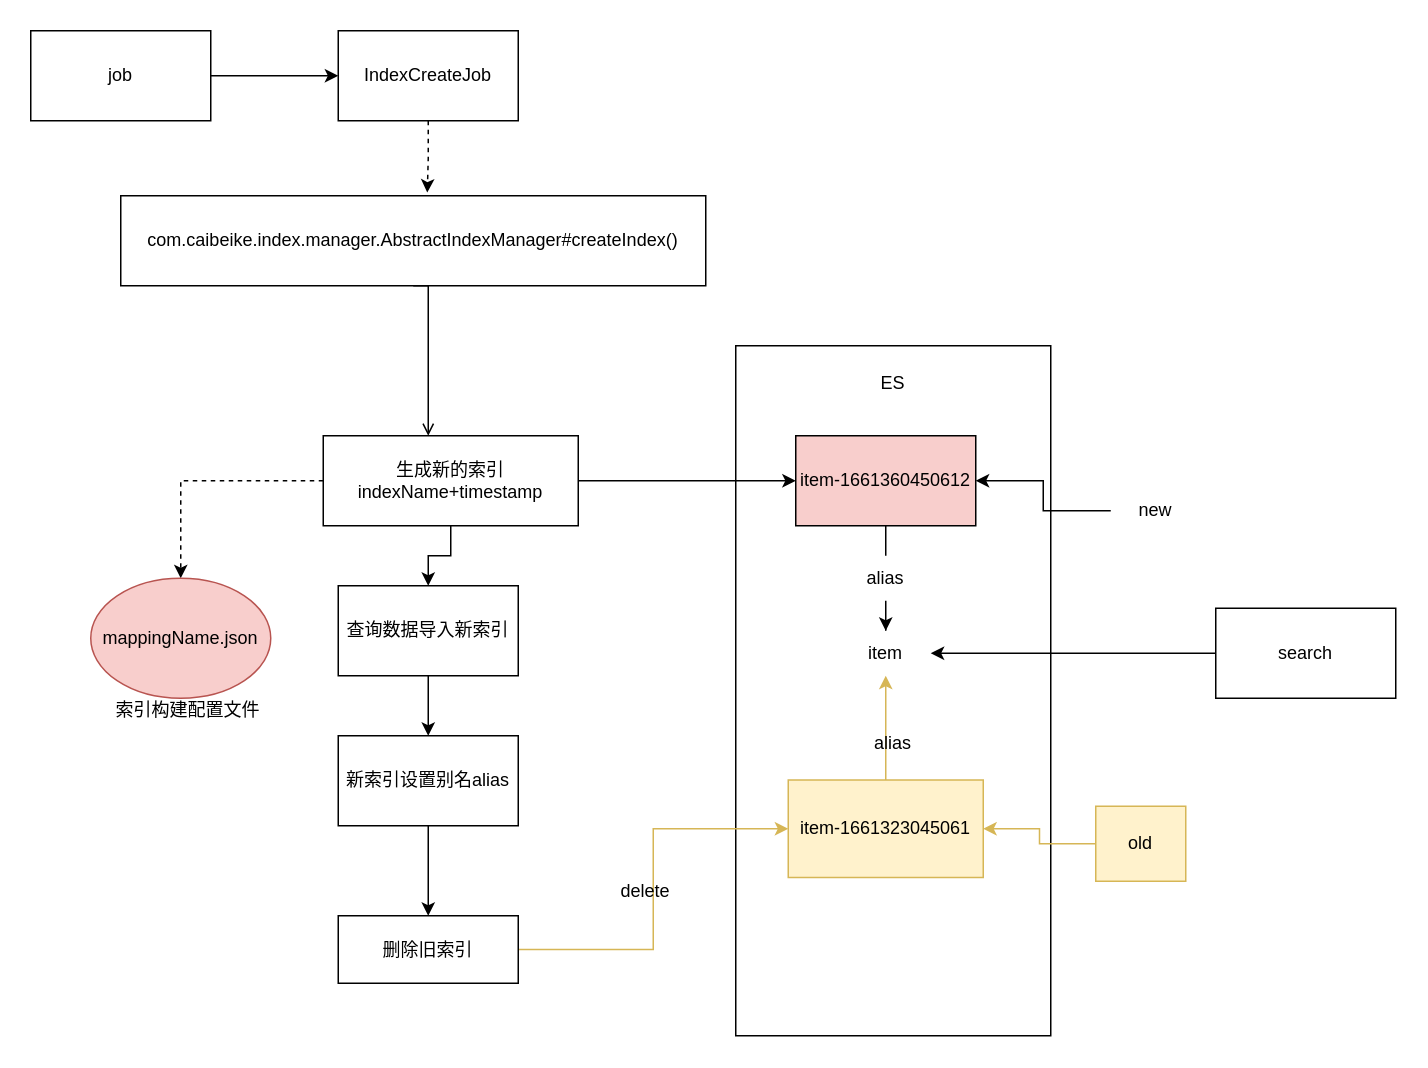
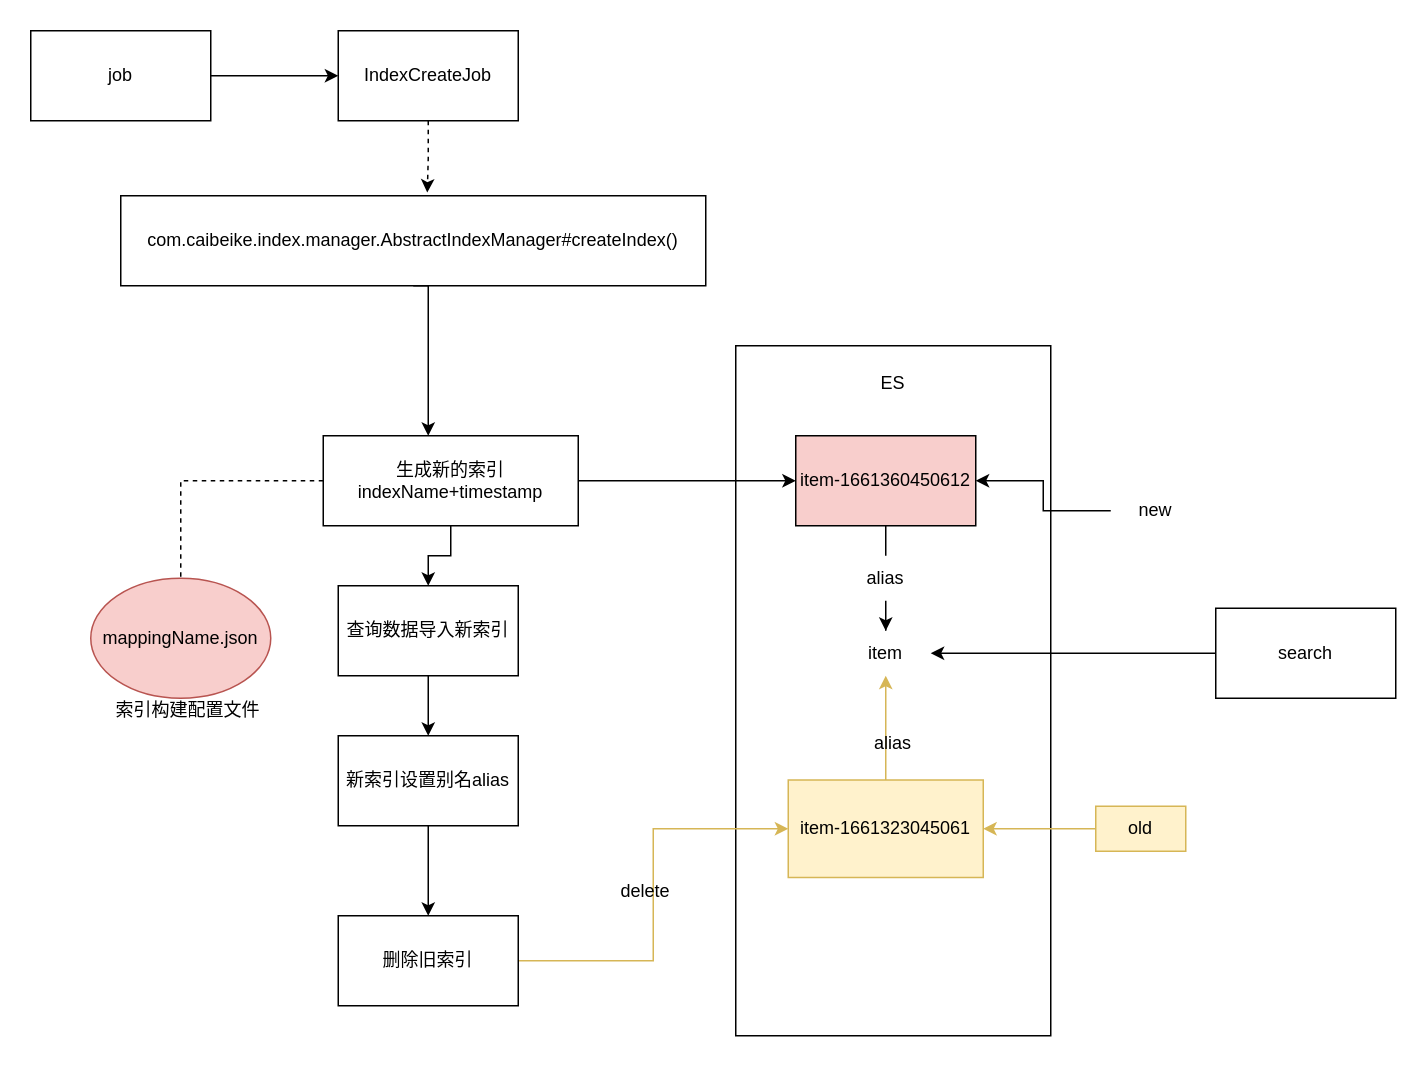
(428, 426) -> (428, 424)
(181, 567) -> (181, 571)
(1141, 844) -> (1141, 829)
(428, 950) -> (428, 961)
